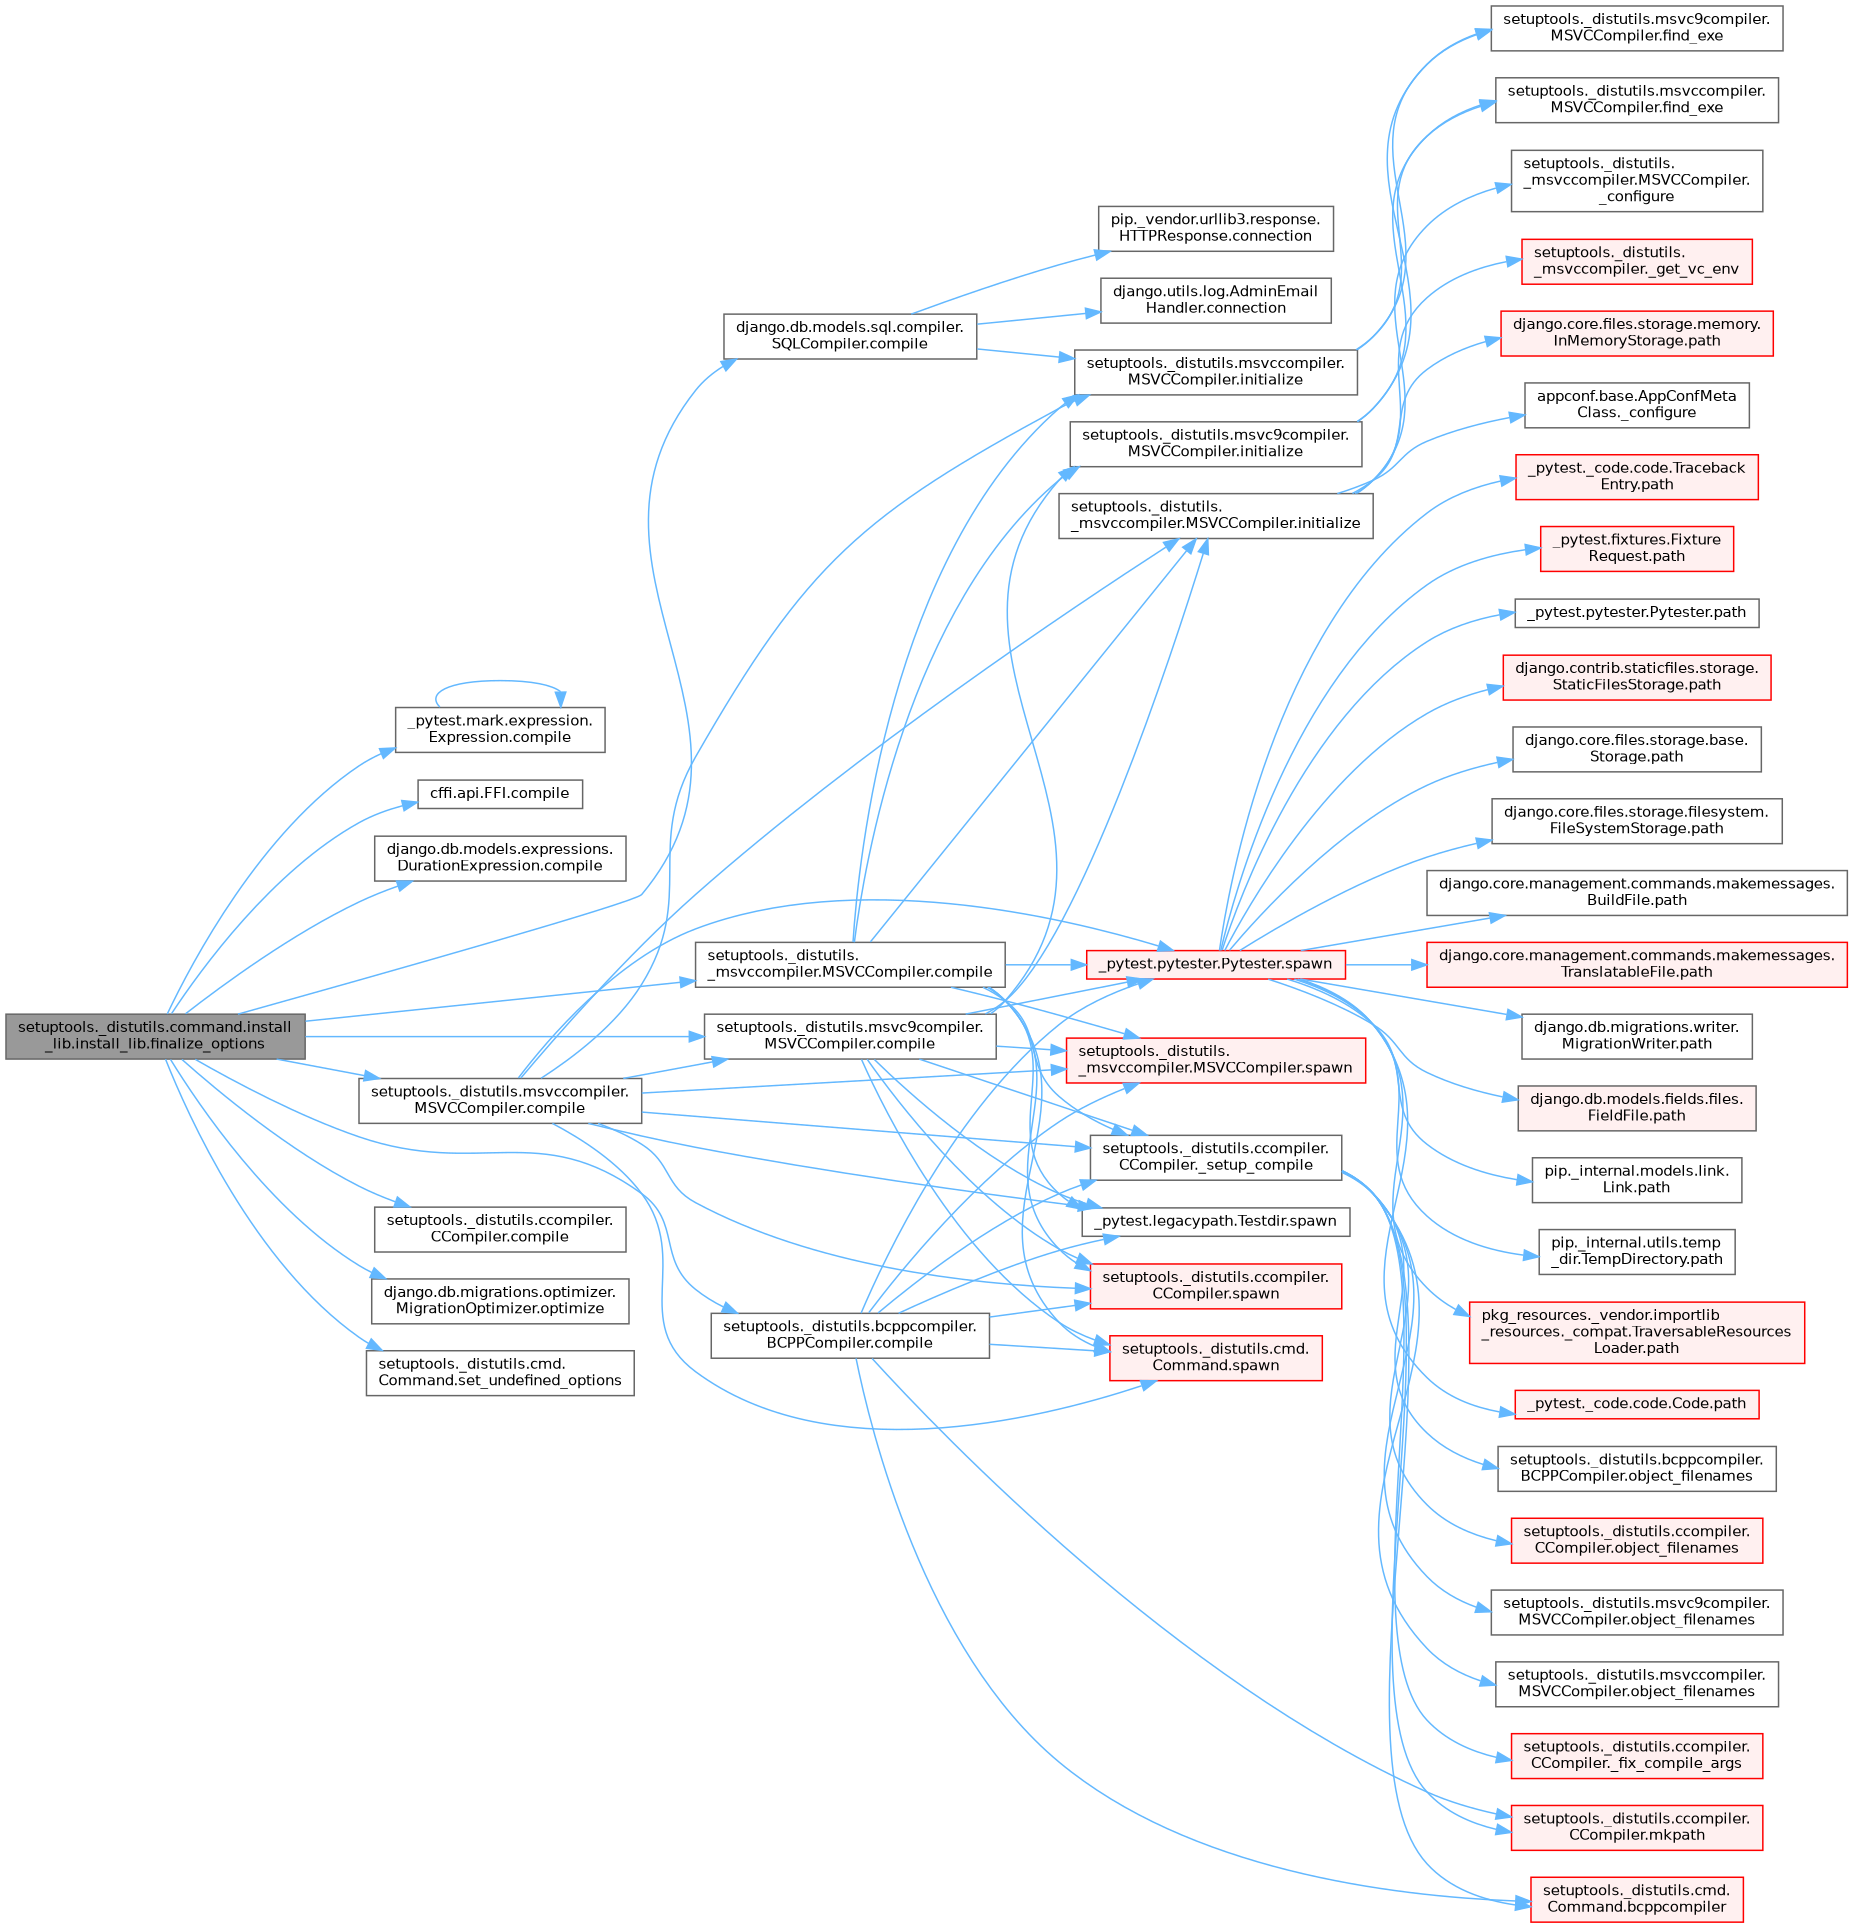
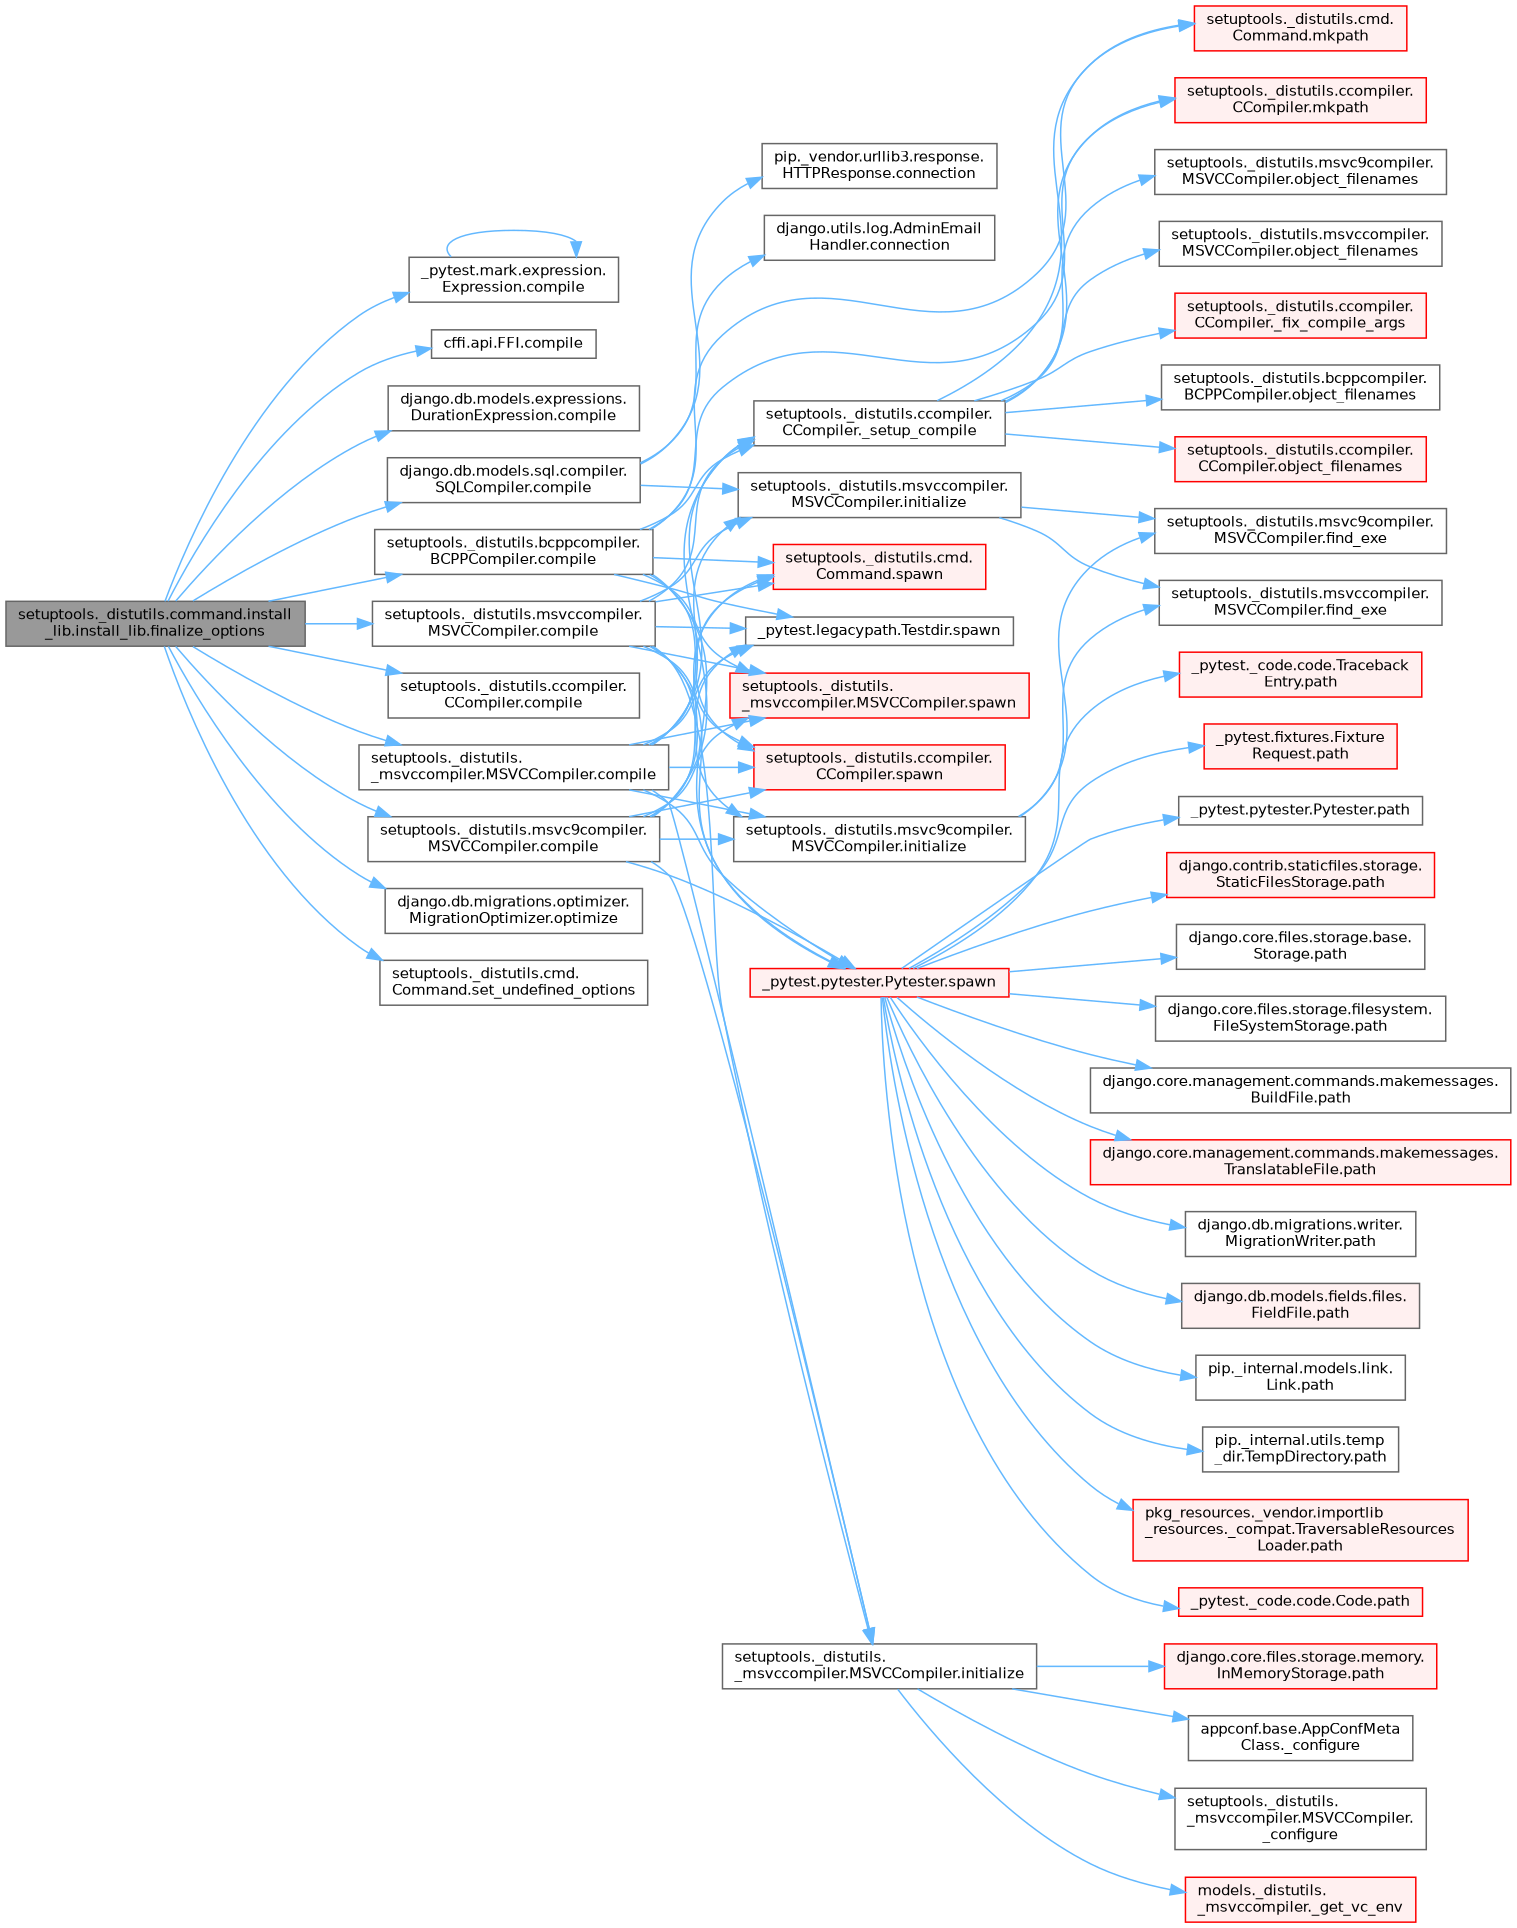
(1637, 262) -> (1301, 1900)
(668, 1070) -> (695, 724)
(1637, 1900) -> (1301, 28)
